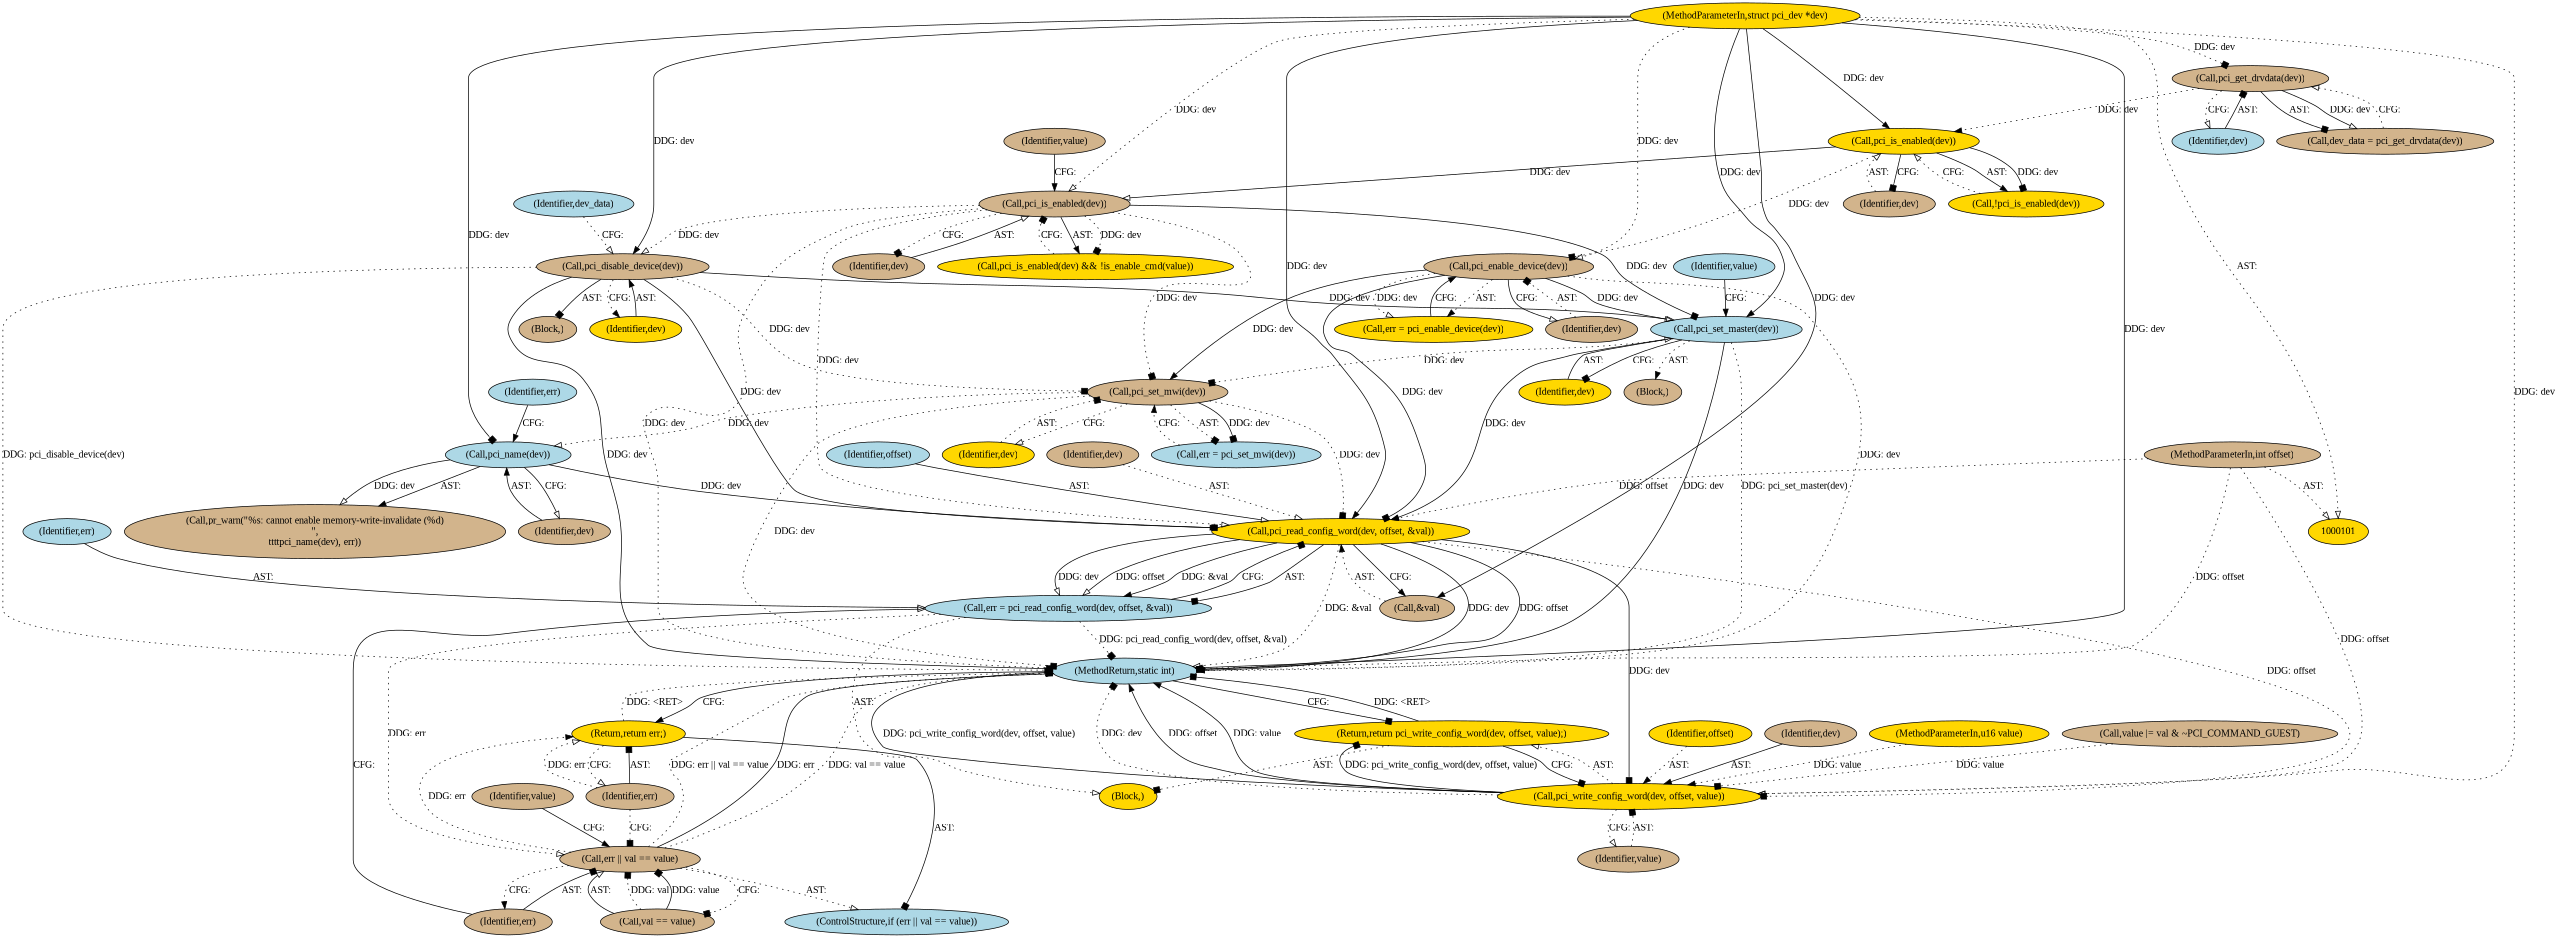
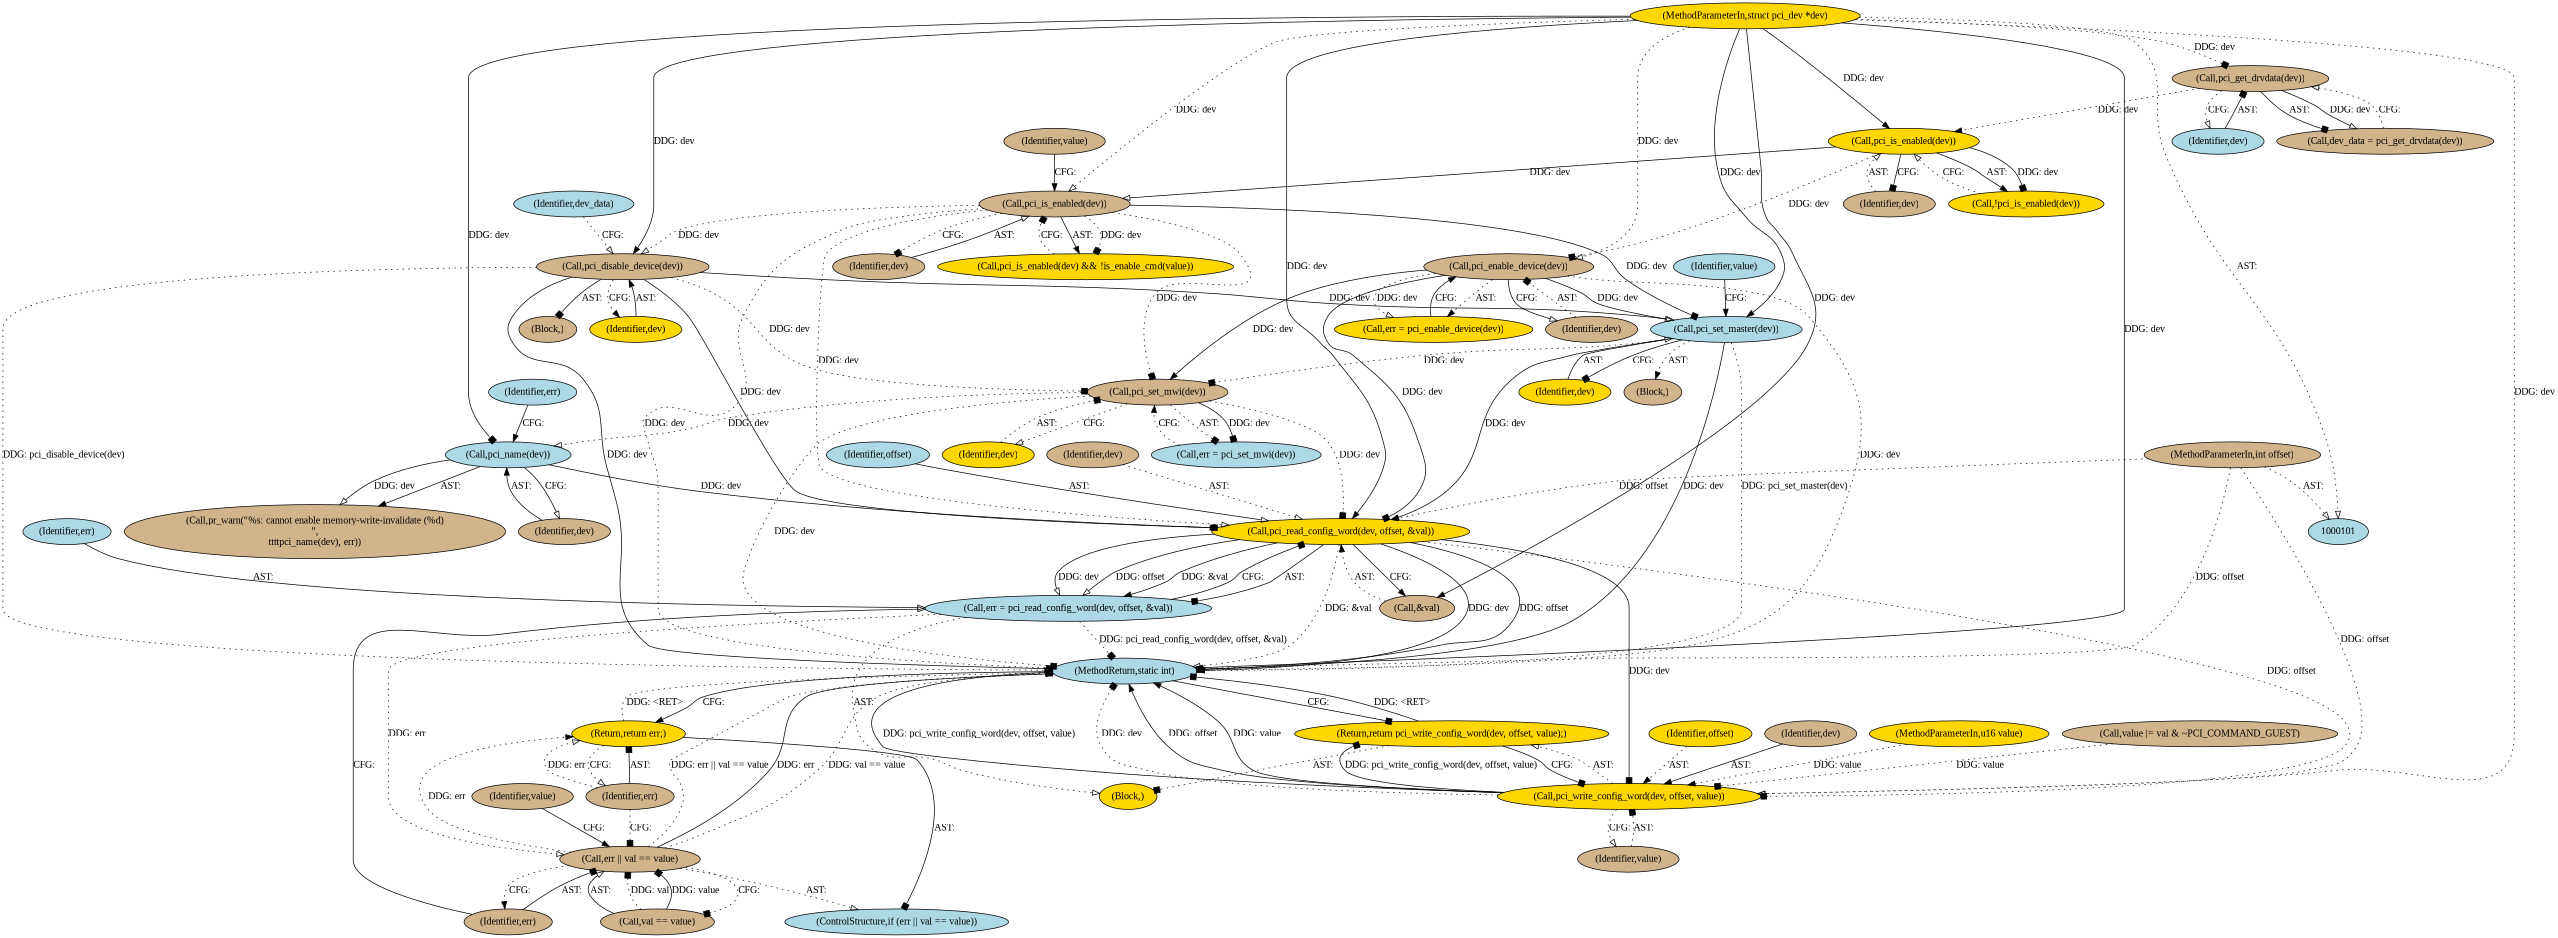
(2338, 532) -> (2338, 532)
